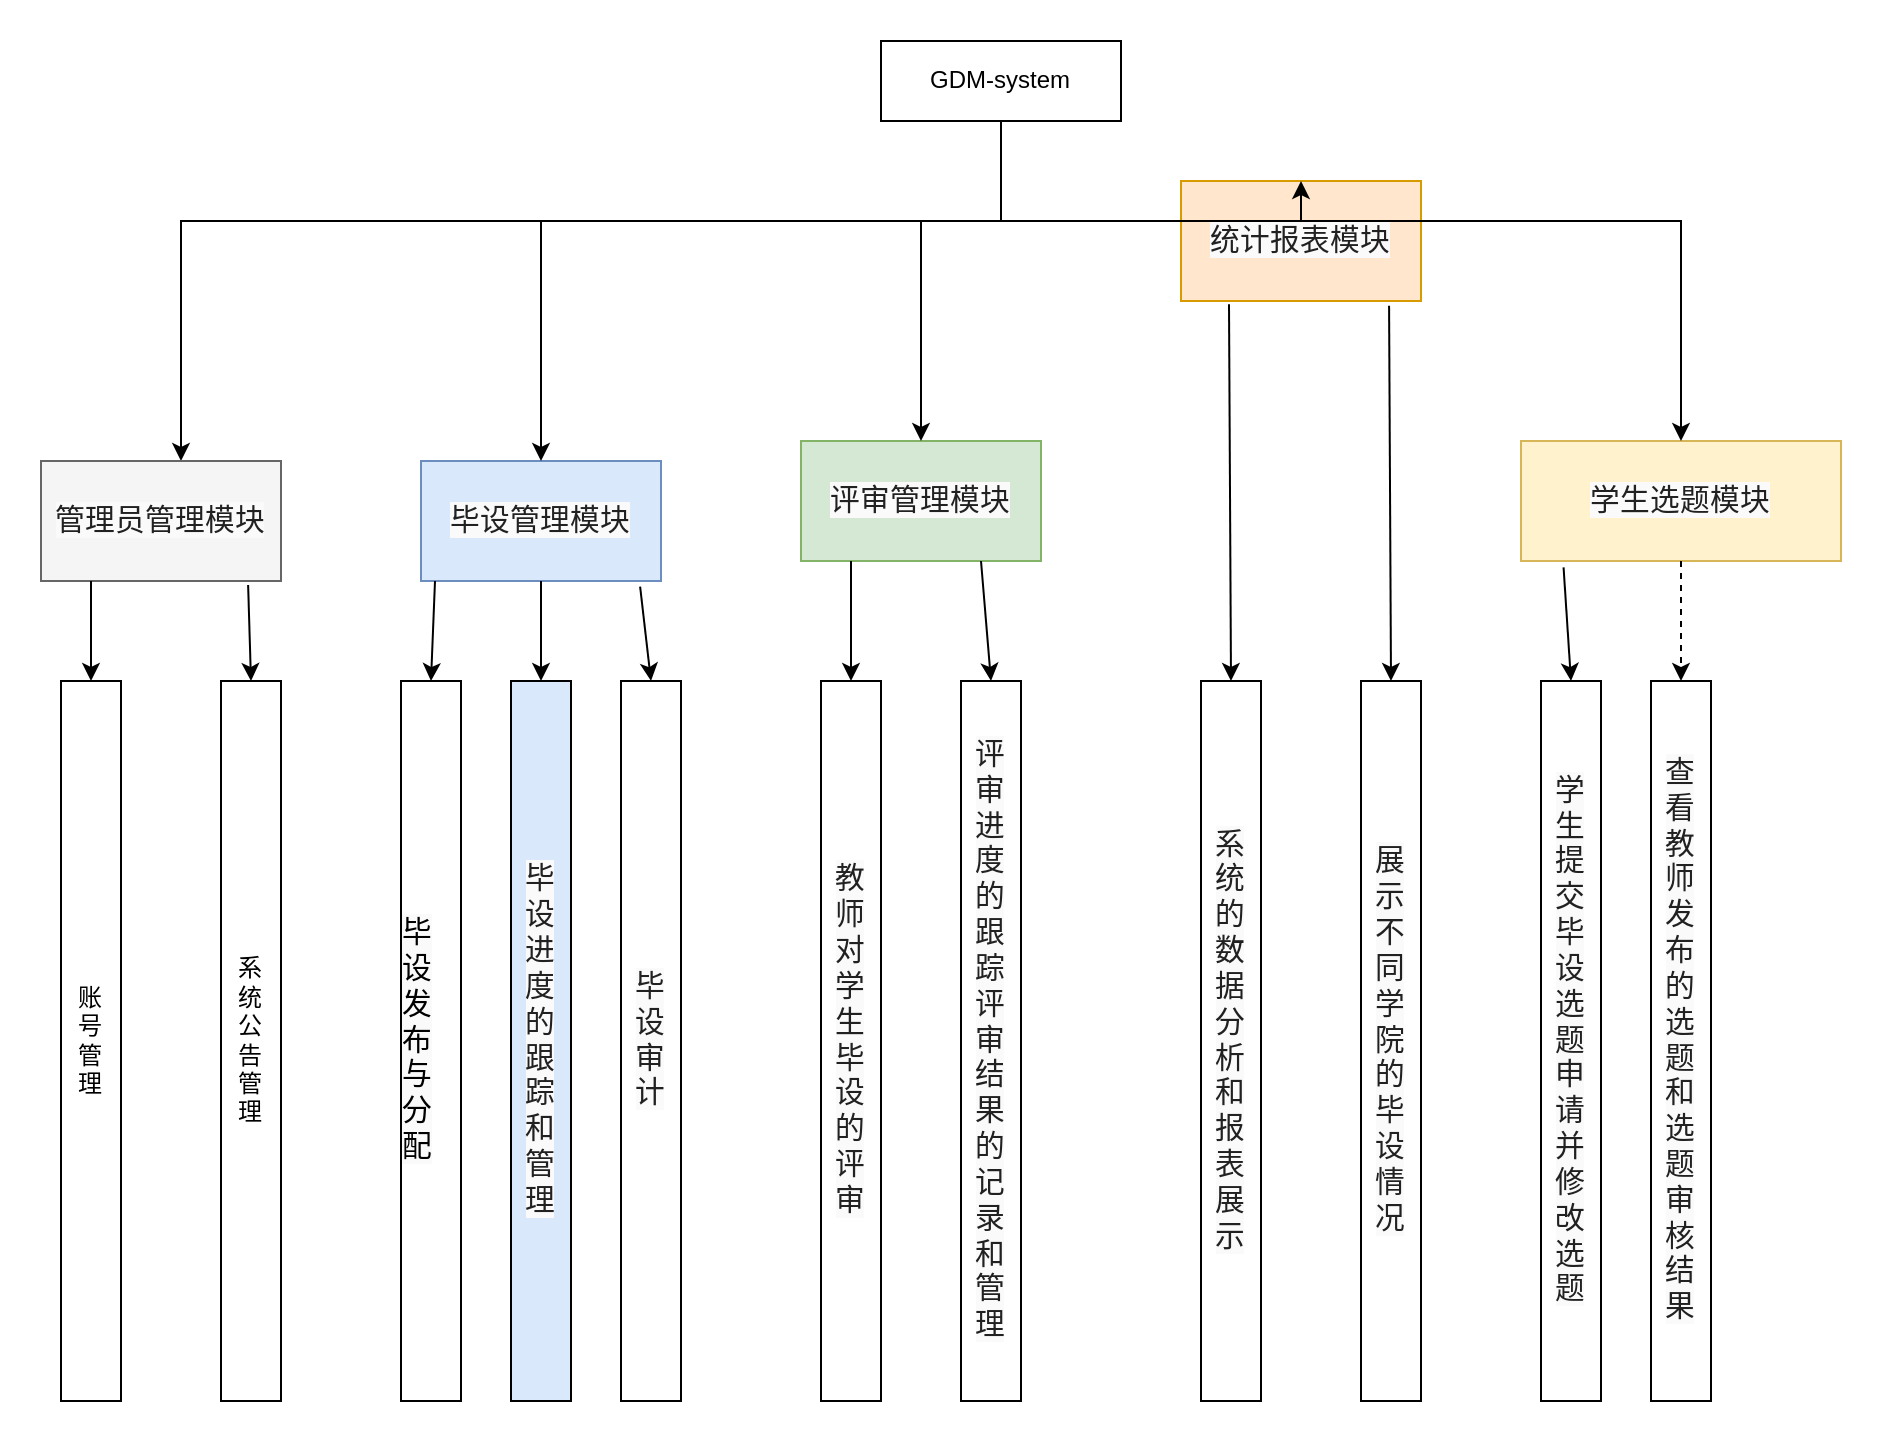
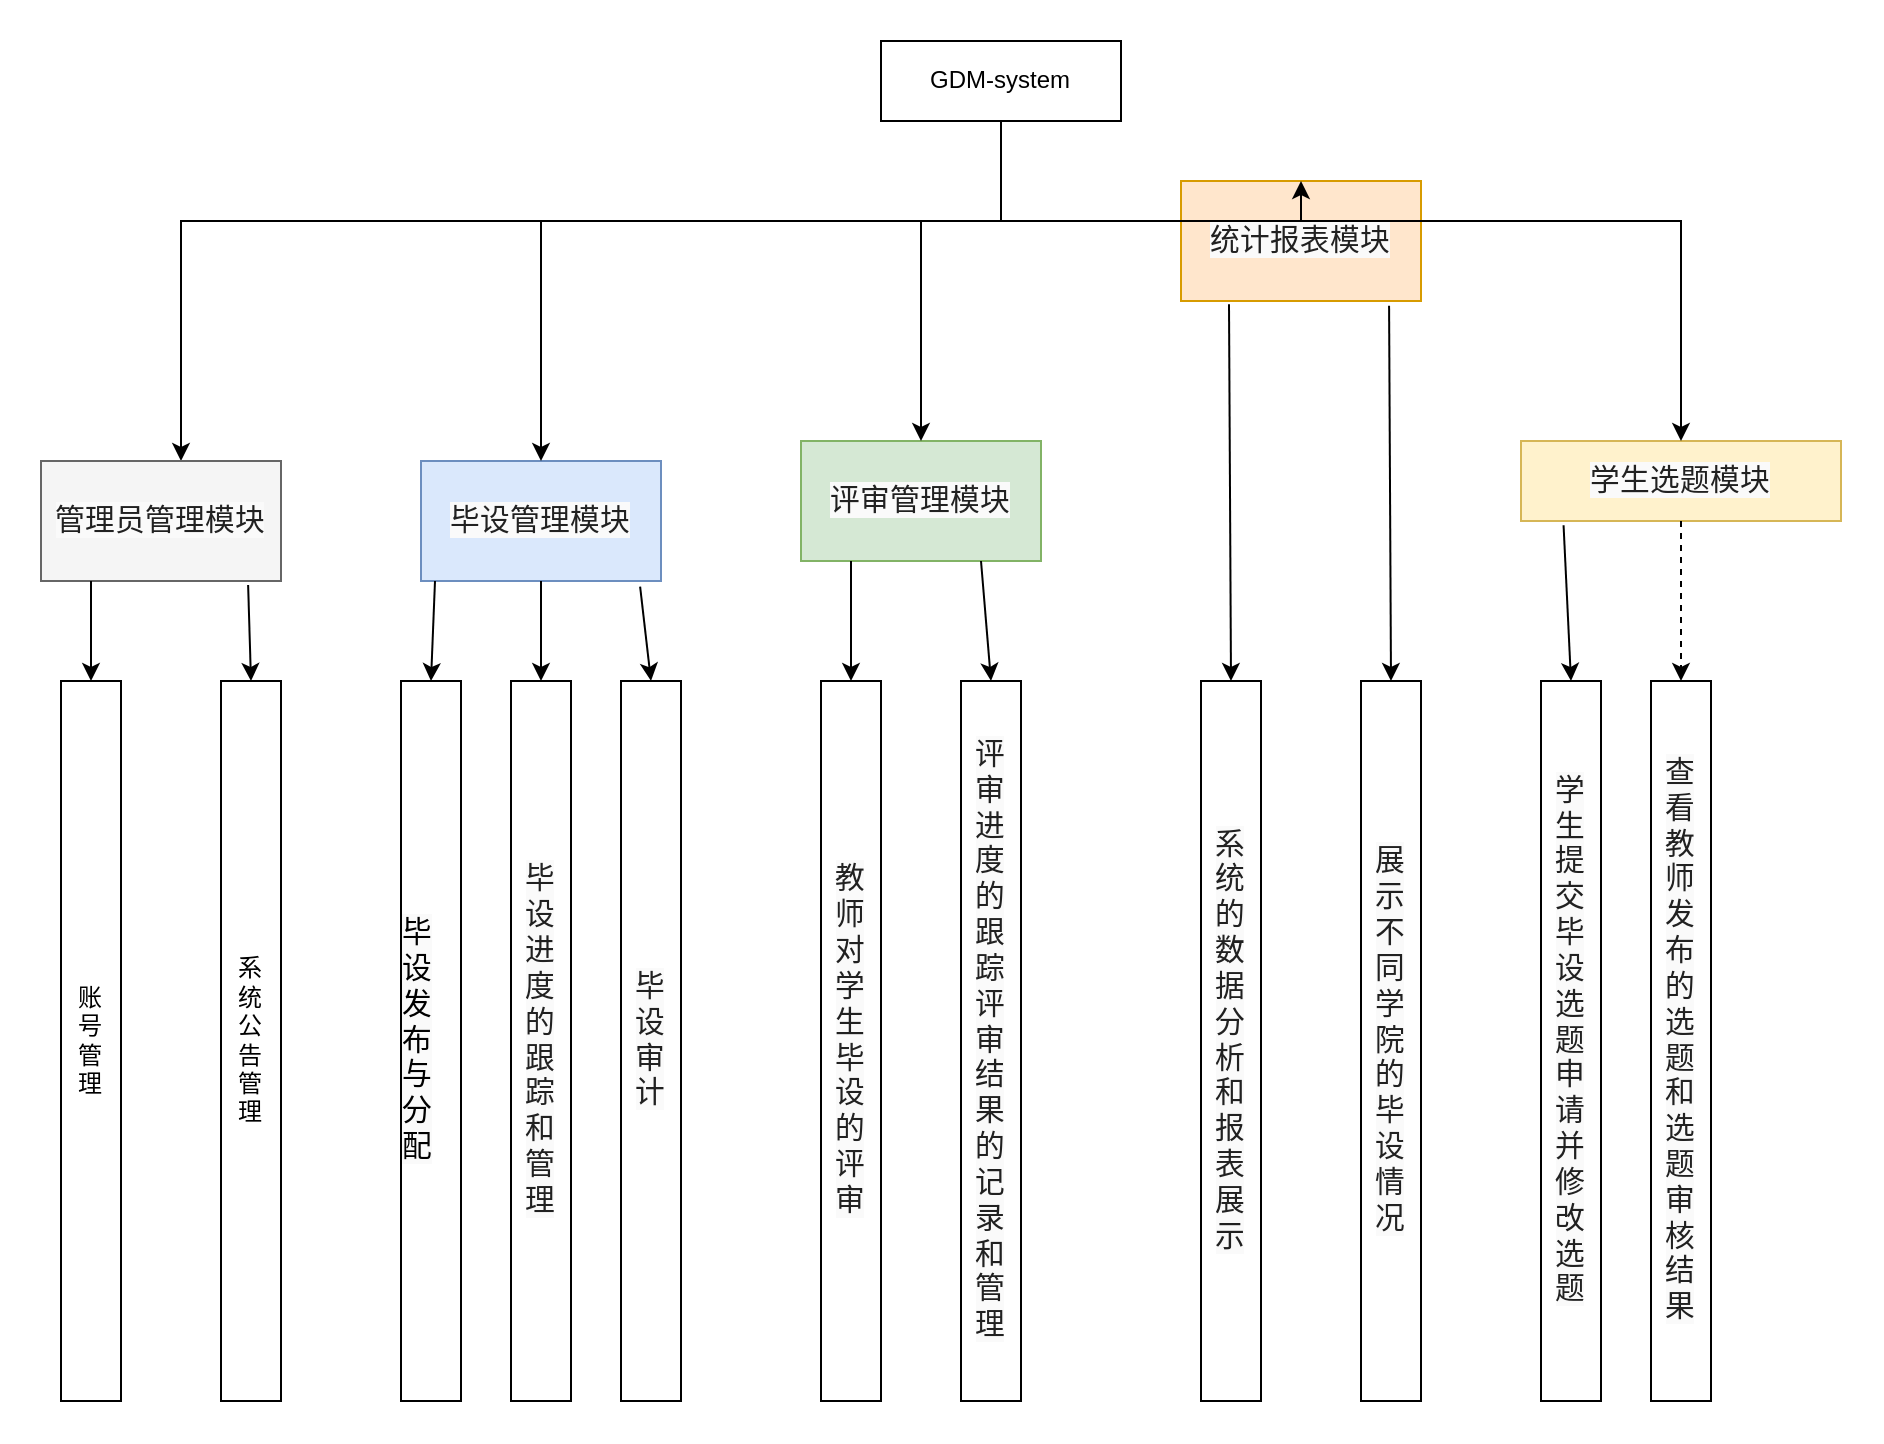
(1681, 501) -> (1681, 481)
(541, 1041) -> (541, 1041)
